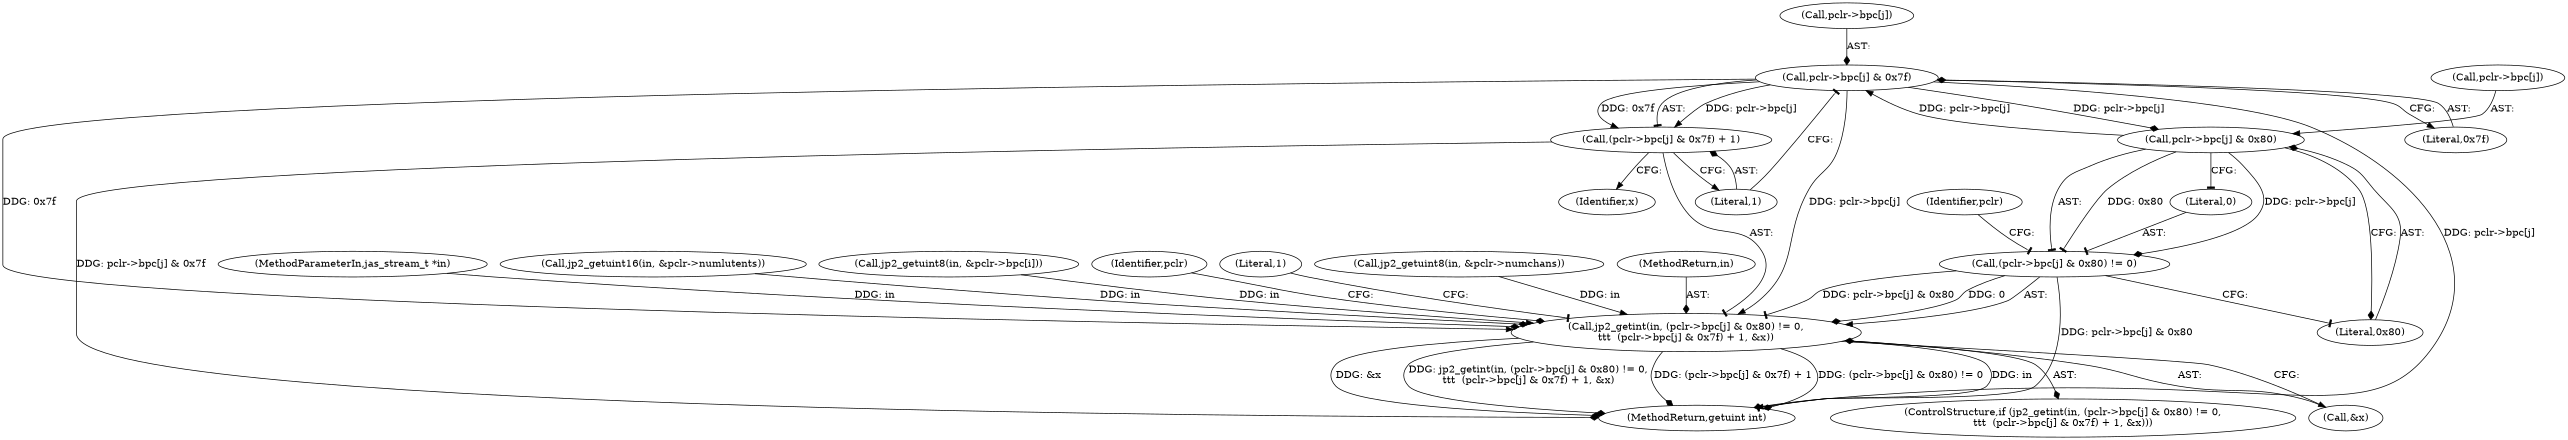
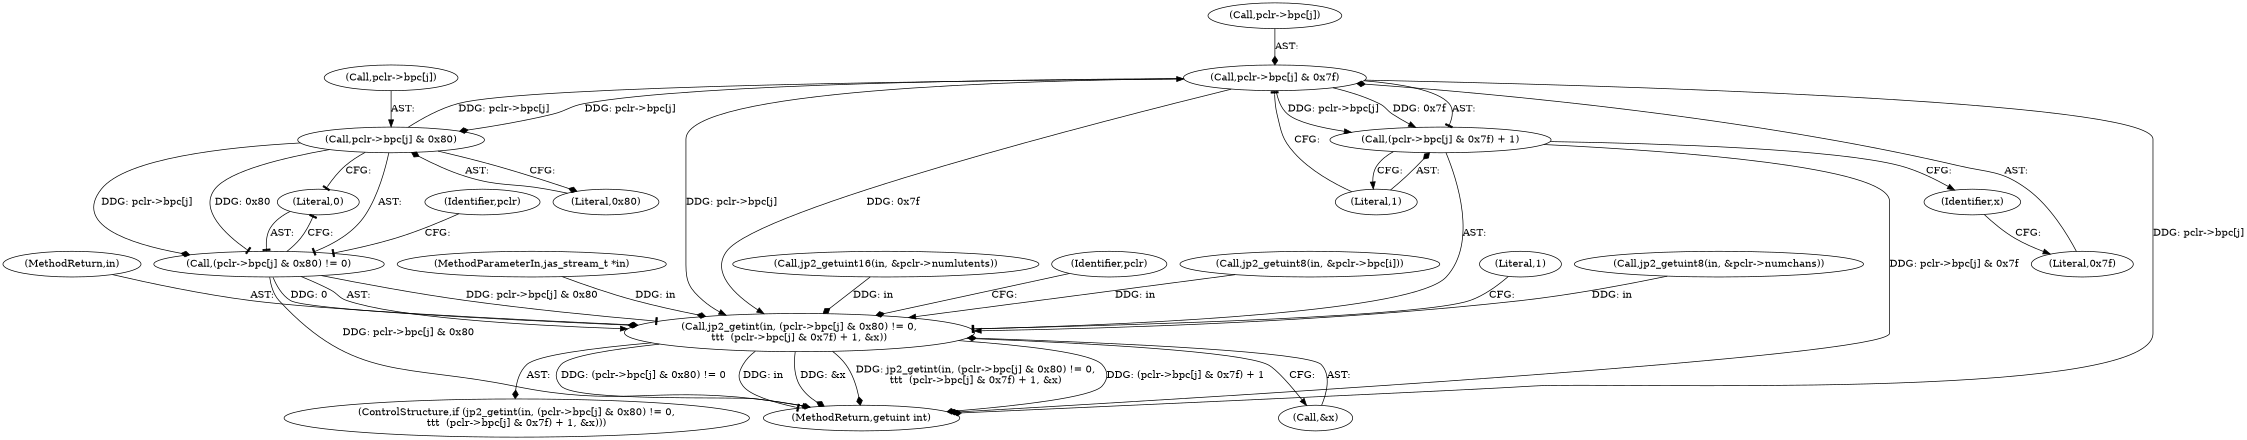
(2186, 87) -> (2012, 236)
(2217, 299) -> (302, 237)
